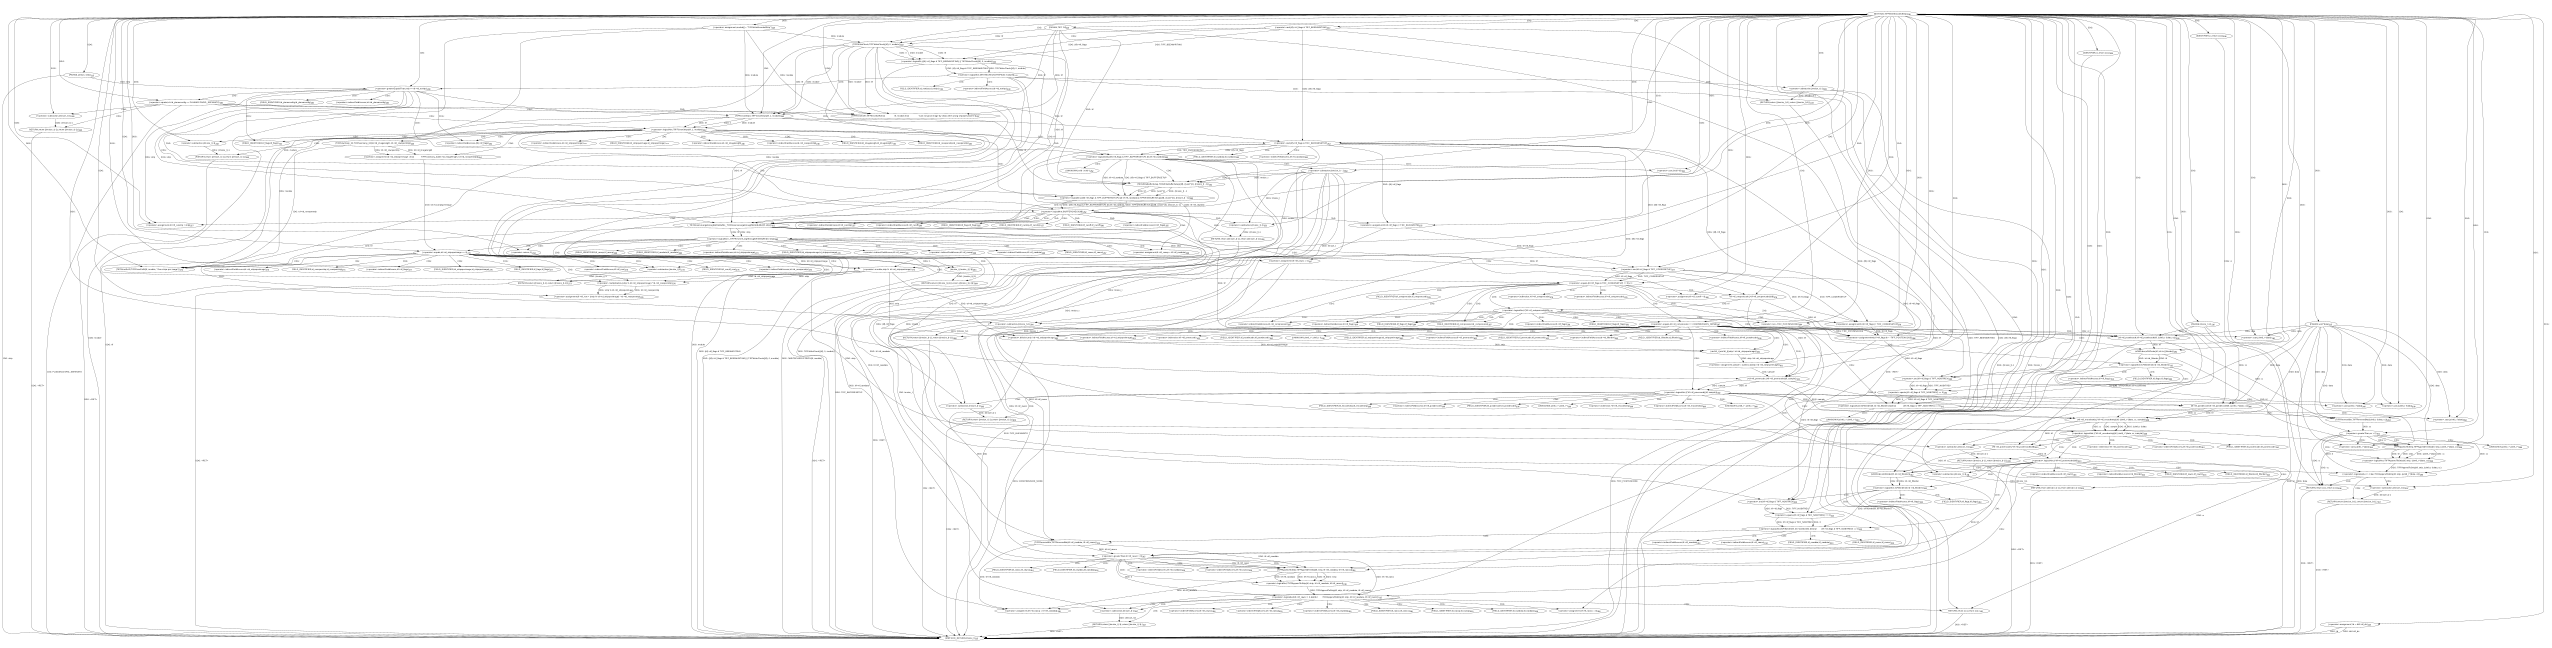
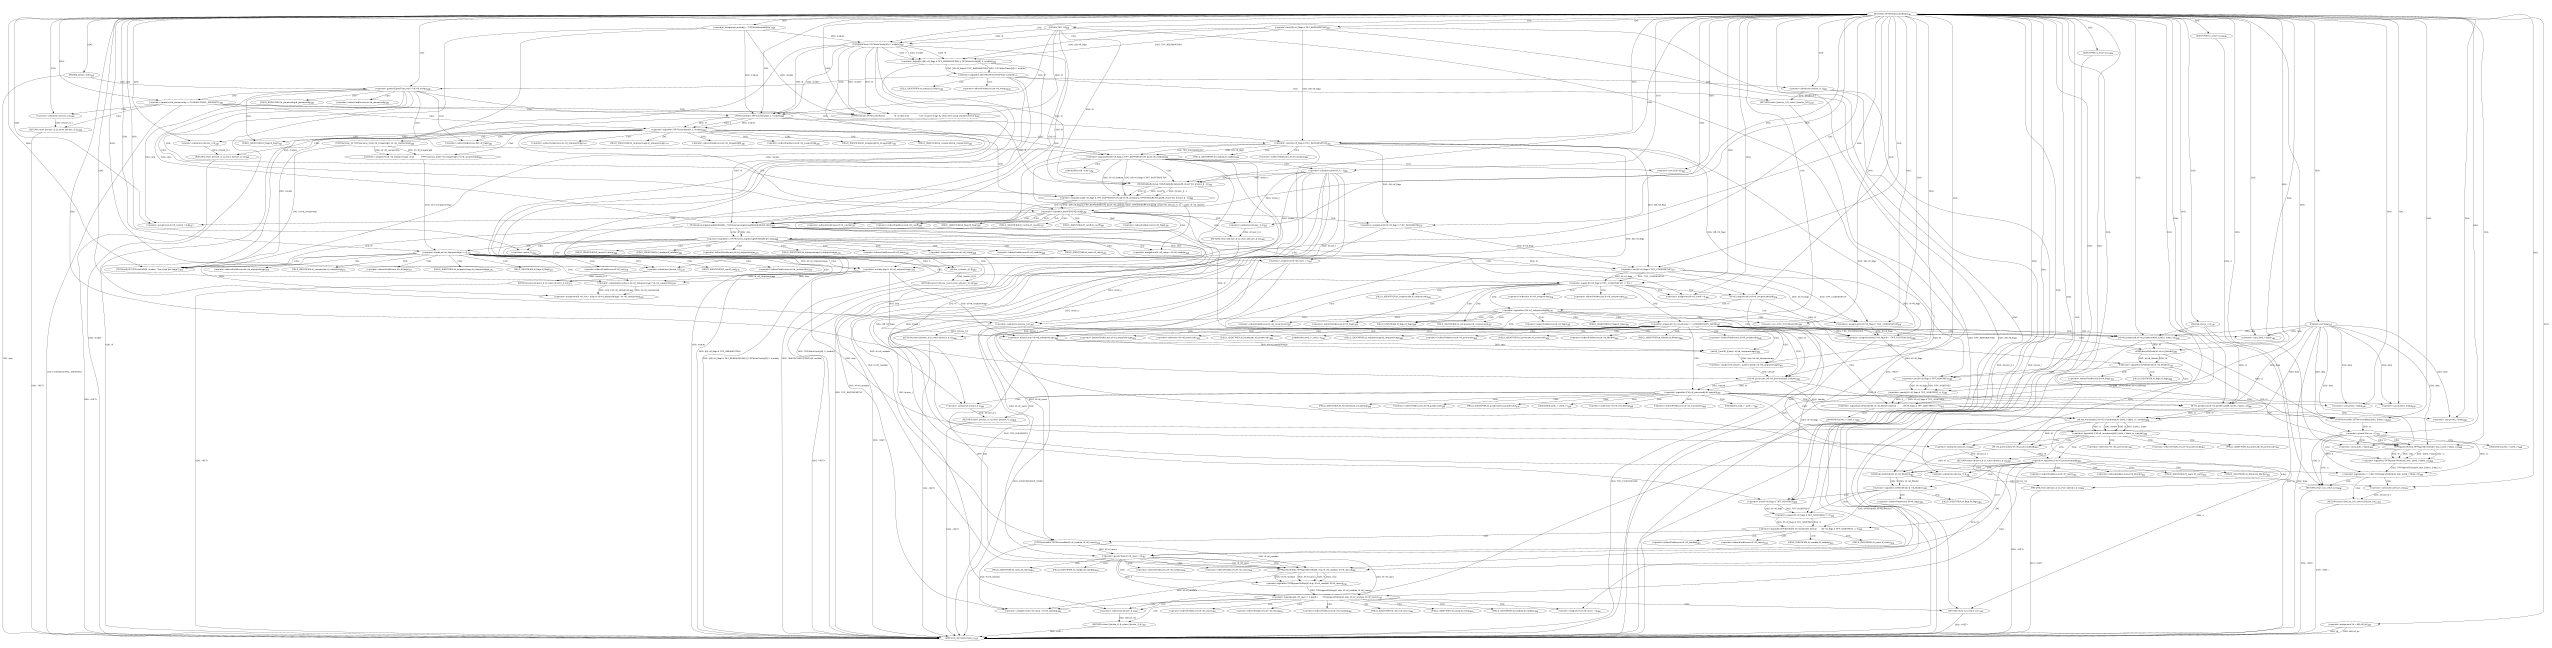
(1691, 309) -> (1655, 289)
